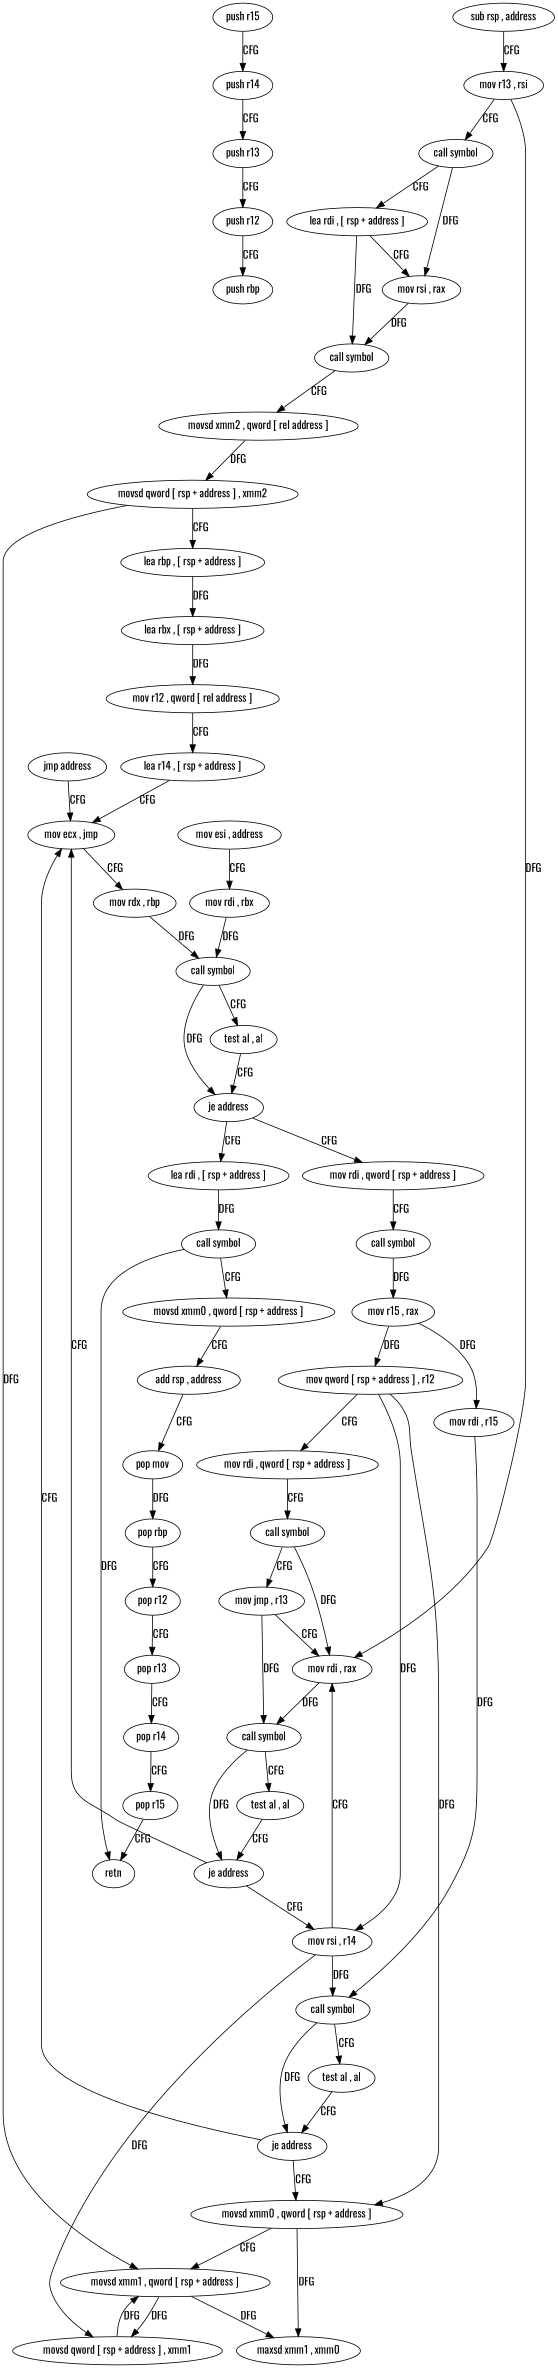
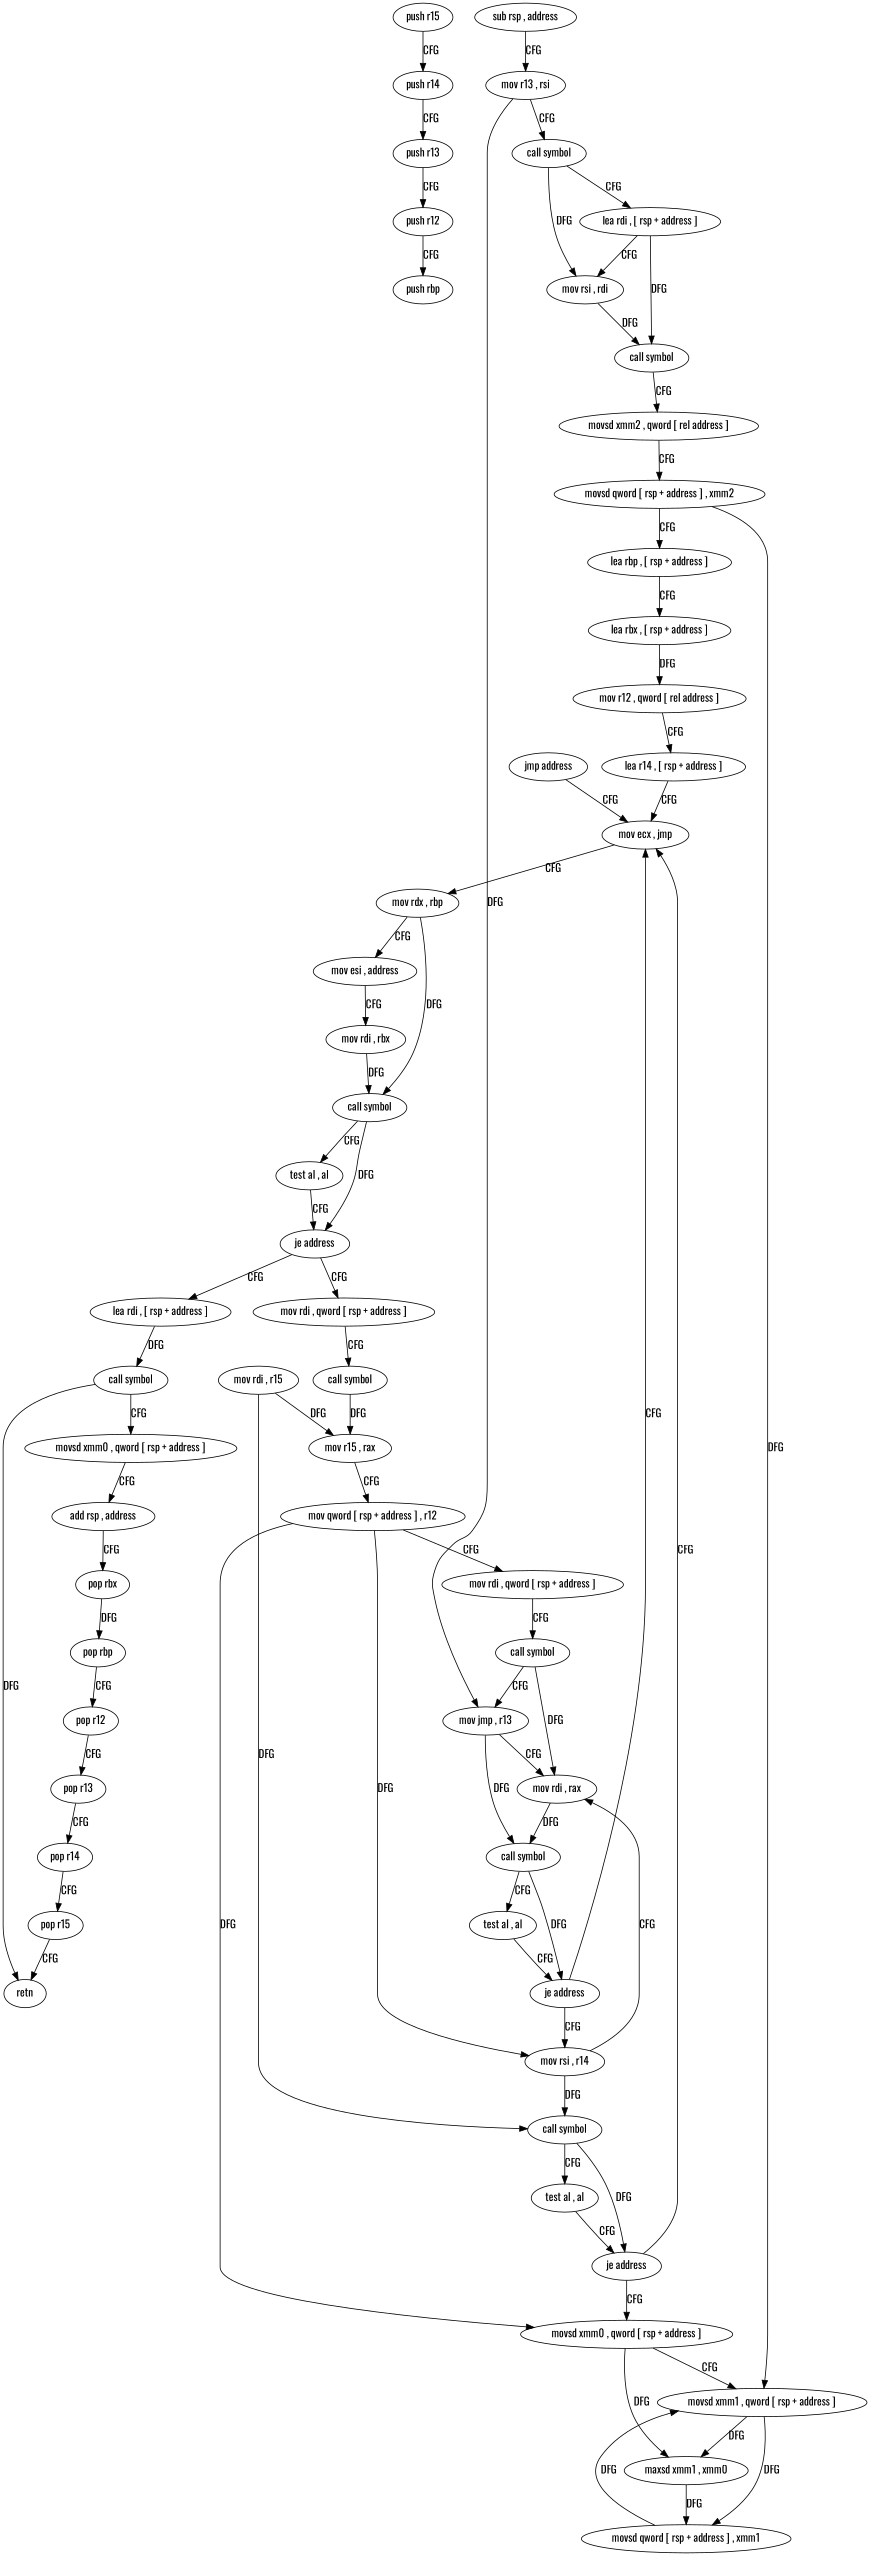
(421, 290) -> (585, 290)
(239, 460) -> (667, 460)
(201, 597) -> (668, 597)
(526, 908) -> (487, 910)
none -> (394, 934)
(392, 1346) -> (372, 1482)
(460, 1353) -> (301, 1412)
(153, 1465) -> (103, 1585)
(139, 2125) -> (686, 2501)
